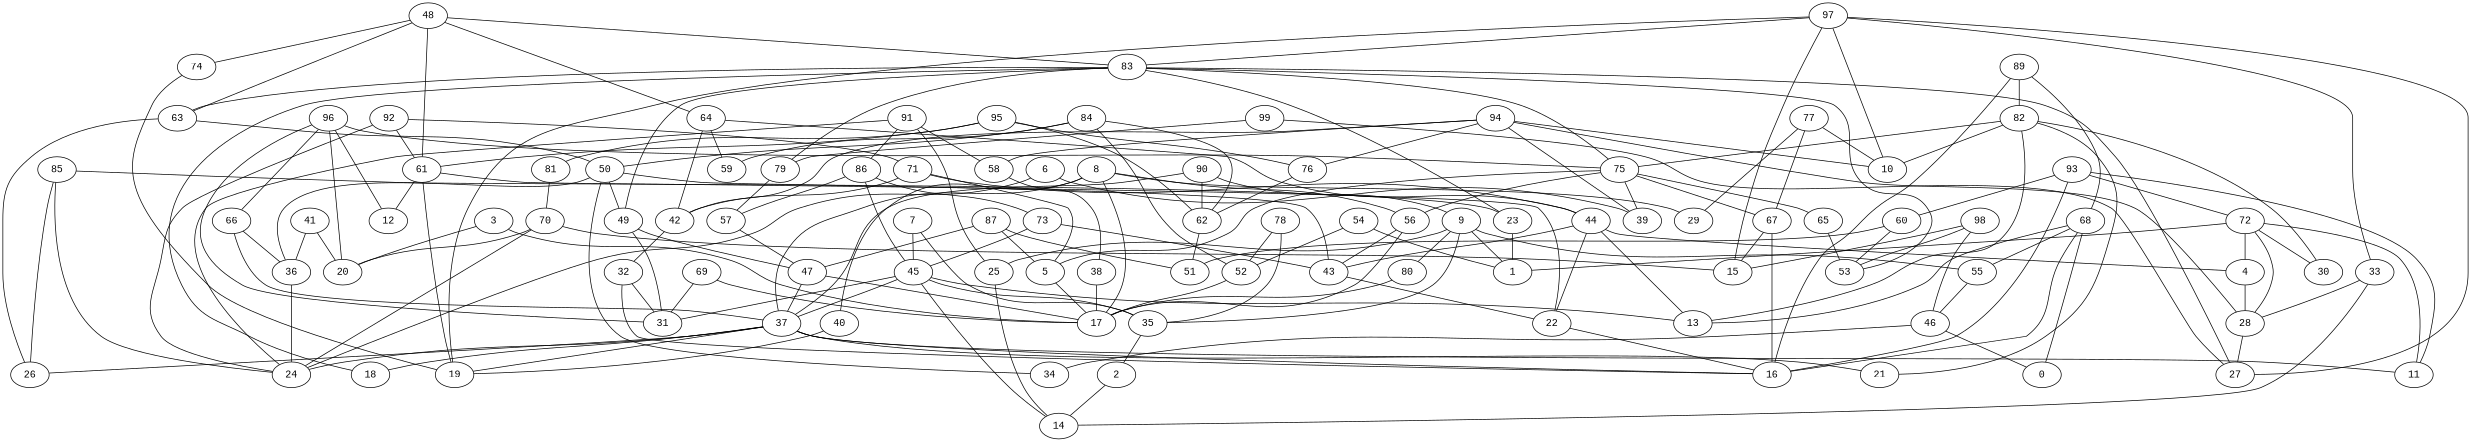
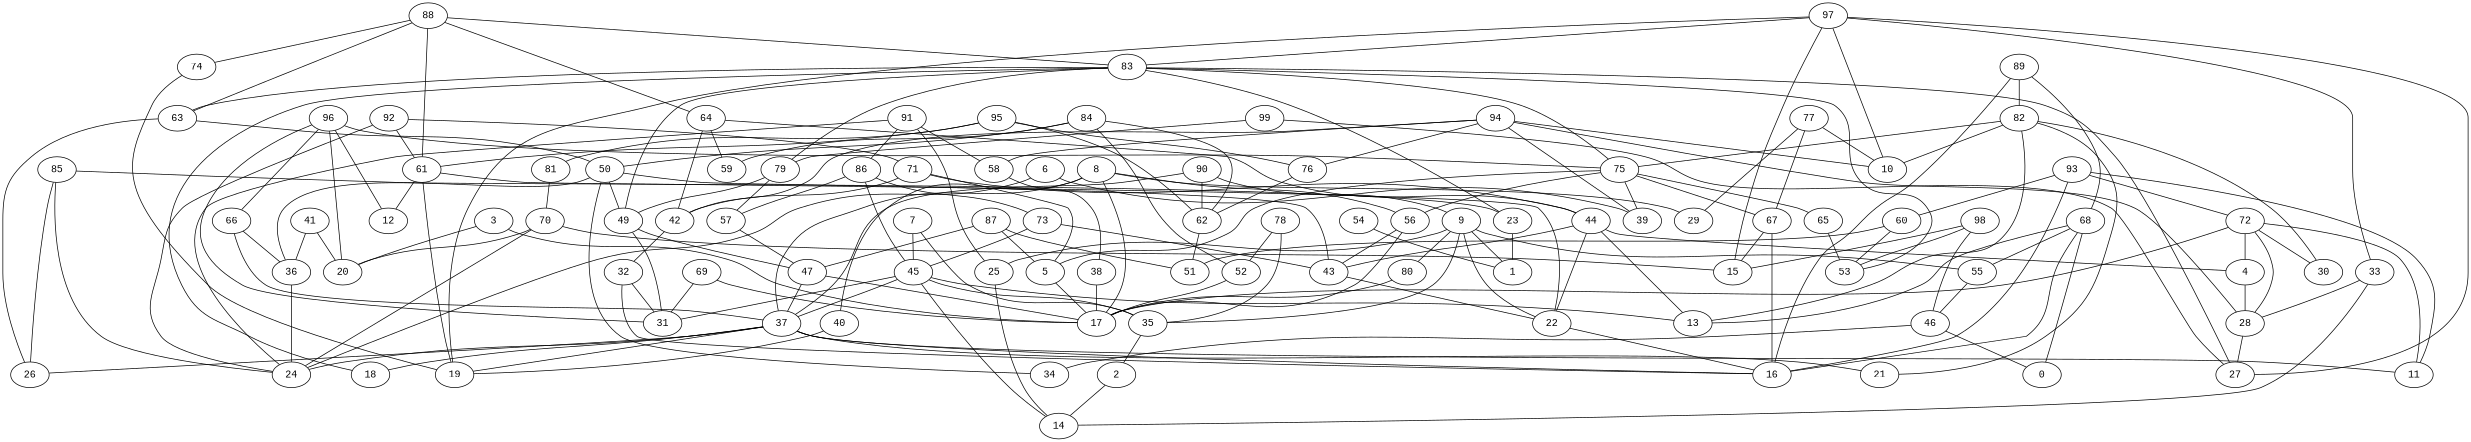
(428, 16) -> (428, 16)
none -> (701, 195)
(1311, 242) -> none
(1931, 245) -> (1673, 293)
none -> (1488, 286)
